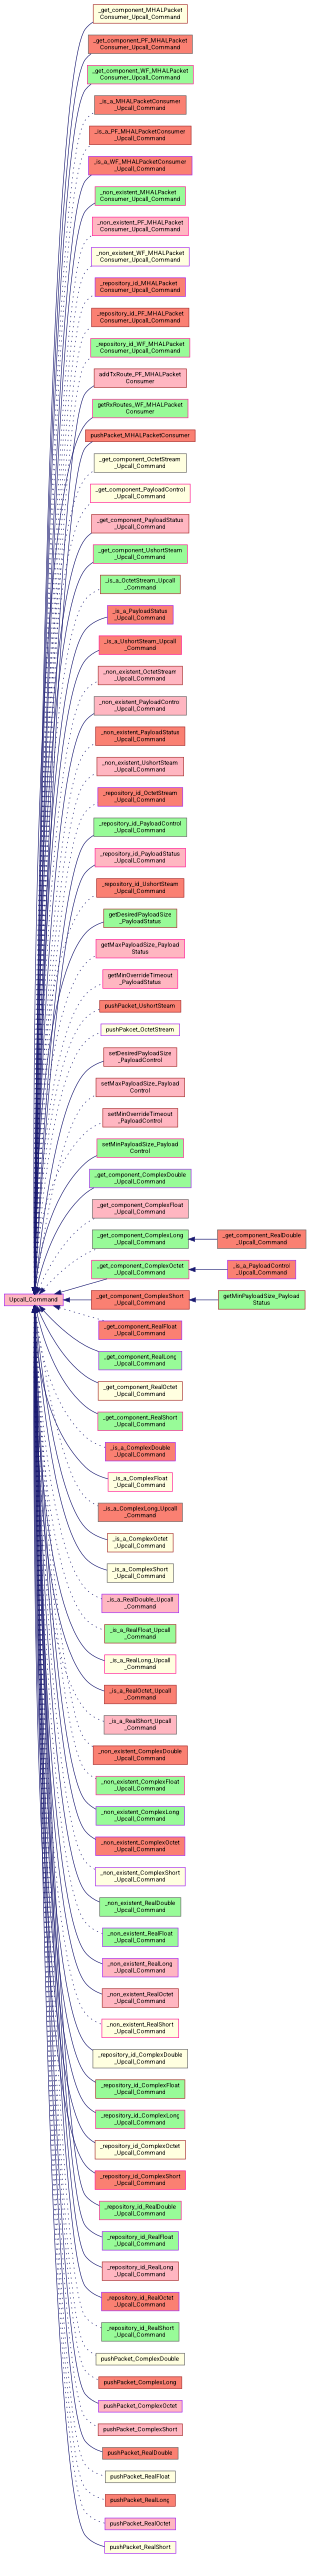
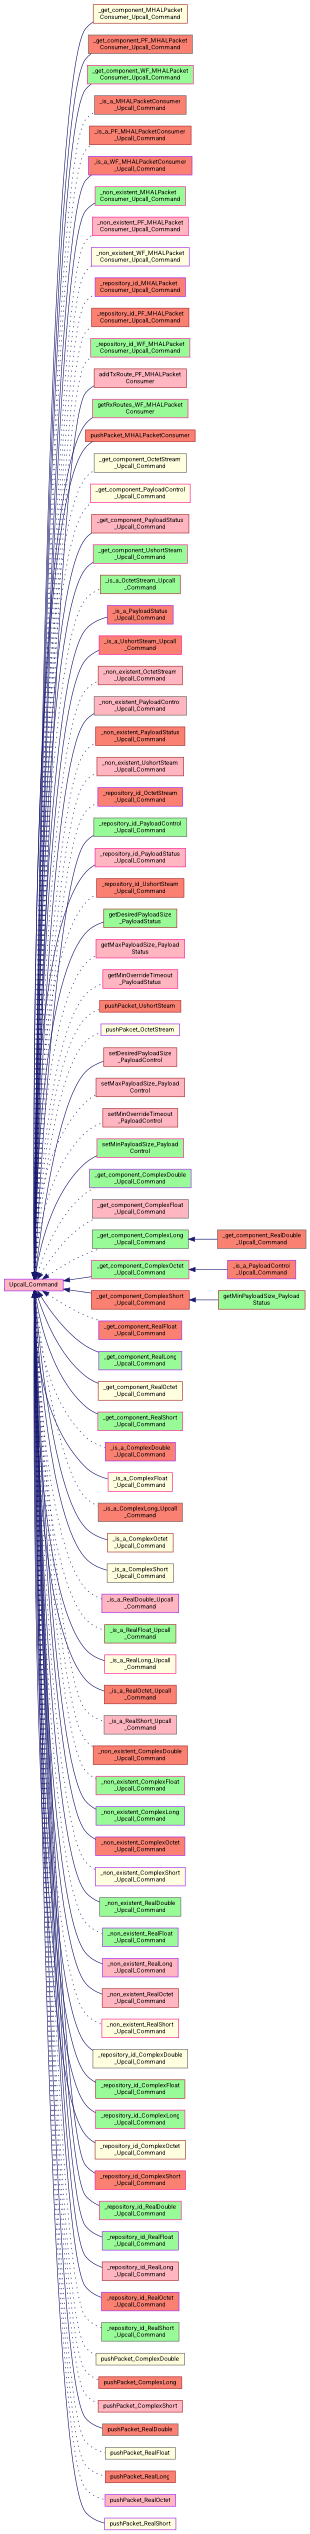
(56, 1232) -> (59, 1225)
(140, 2406) -> none
